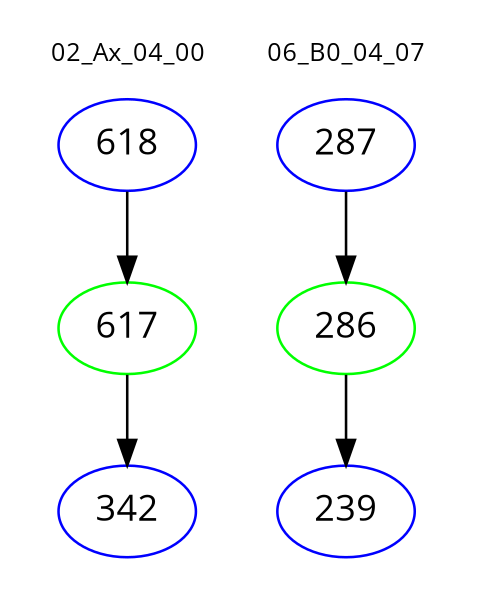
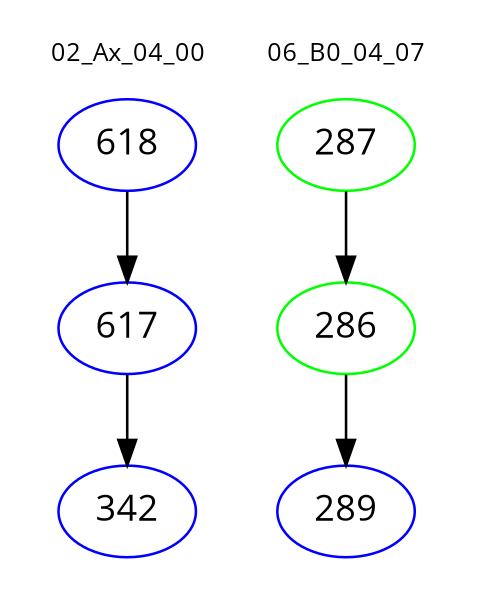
(346, 145) -> (346, 145)
(127, 328) -> (127, 328)
(346, 511) -> (346, 511)
